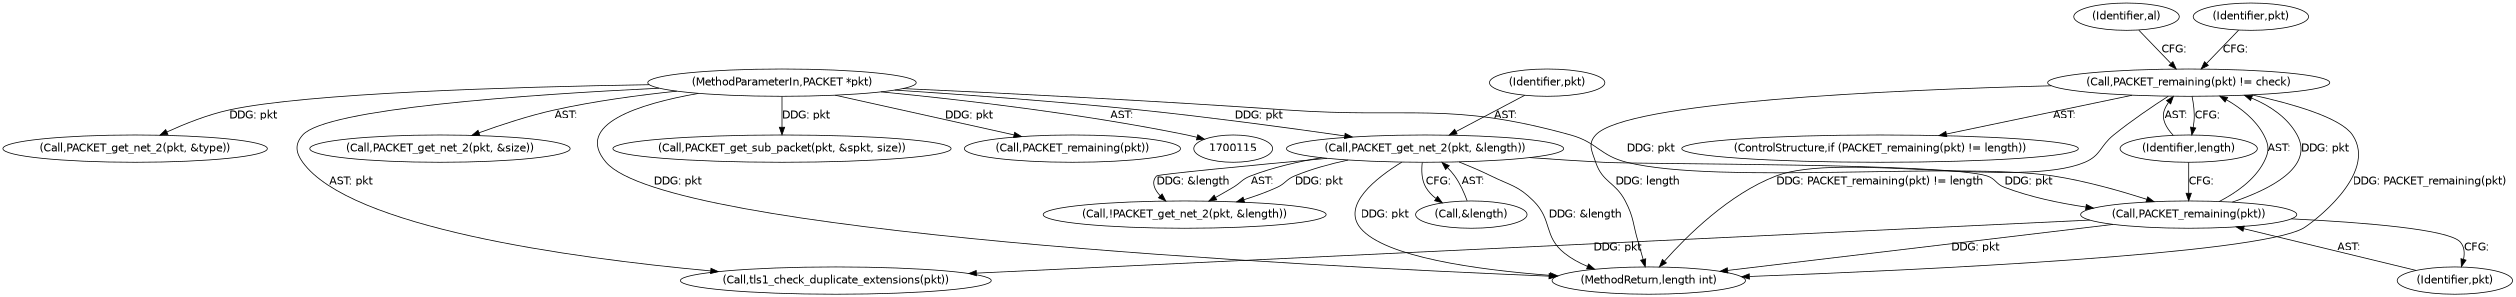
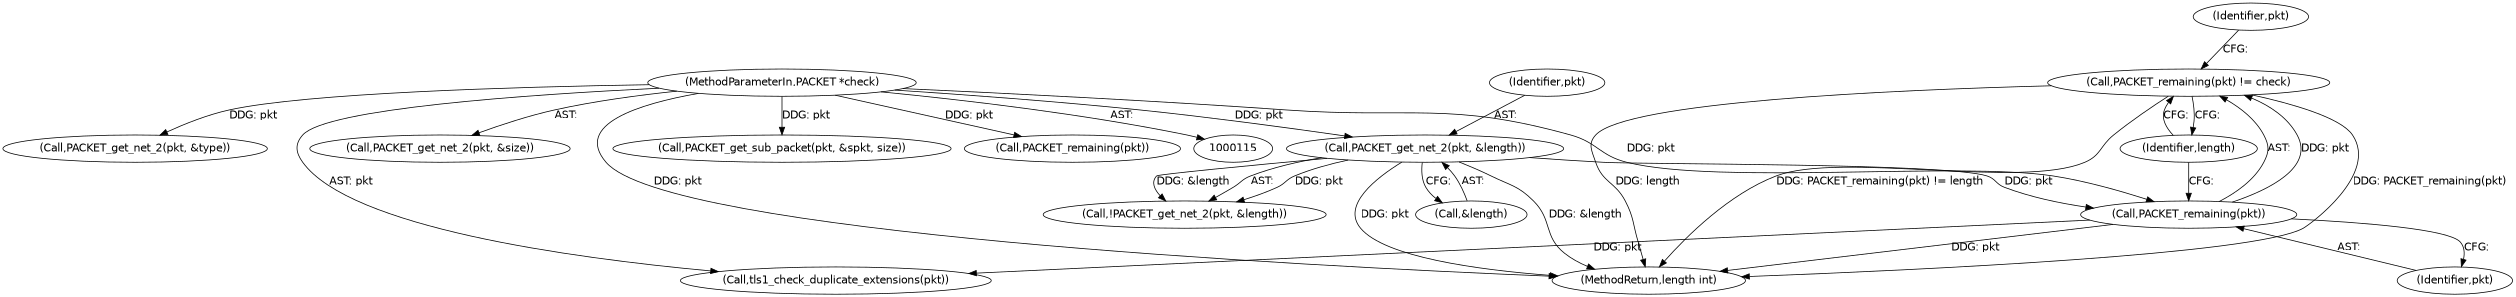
(2127, 17) -> none
(782, 83) -> (782, 83)
(2178, 116) -> (2178, 116)
(1233, 149) -> (1233, 149)
(1880, 149) -> none
